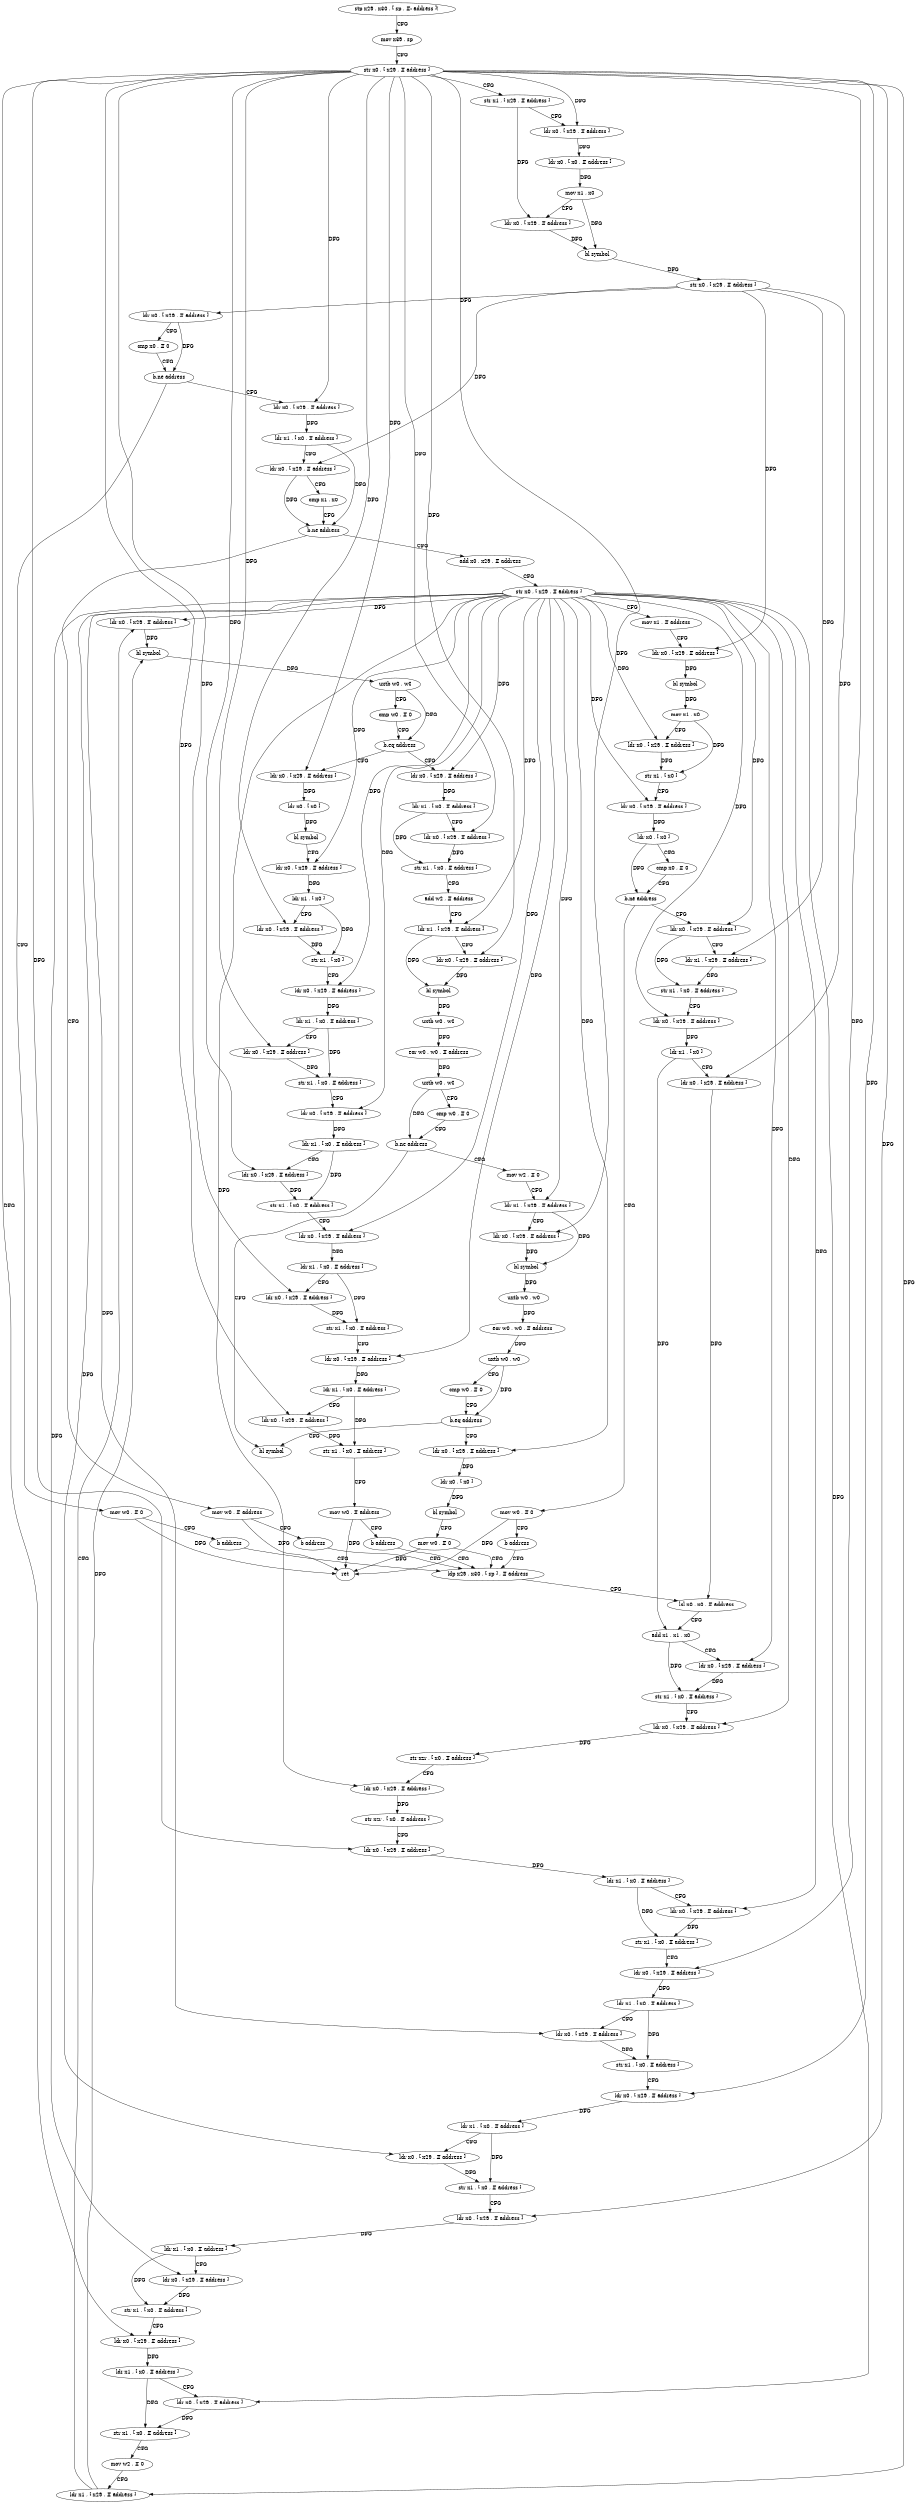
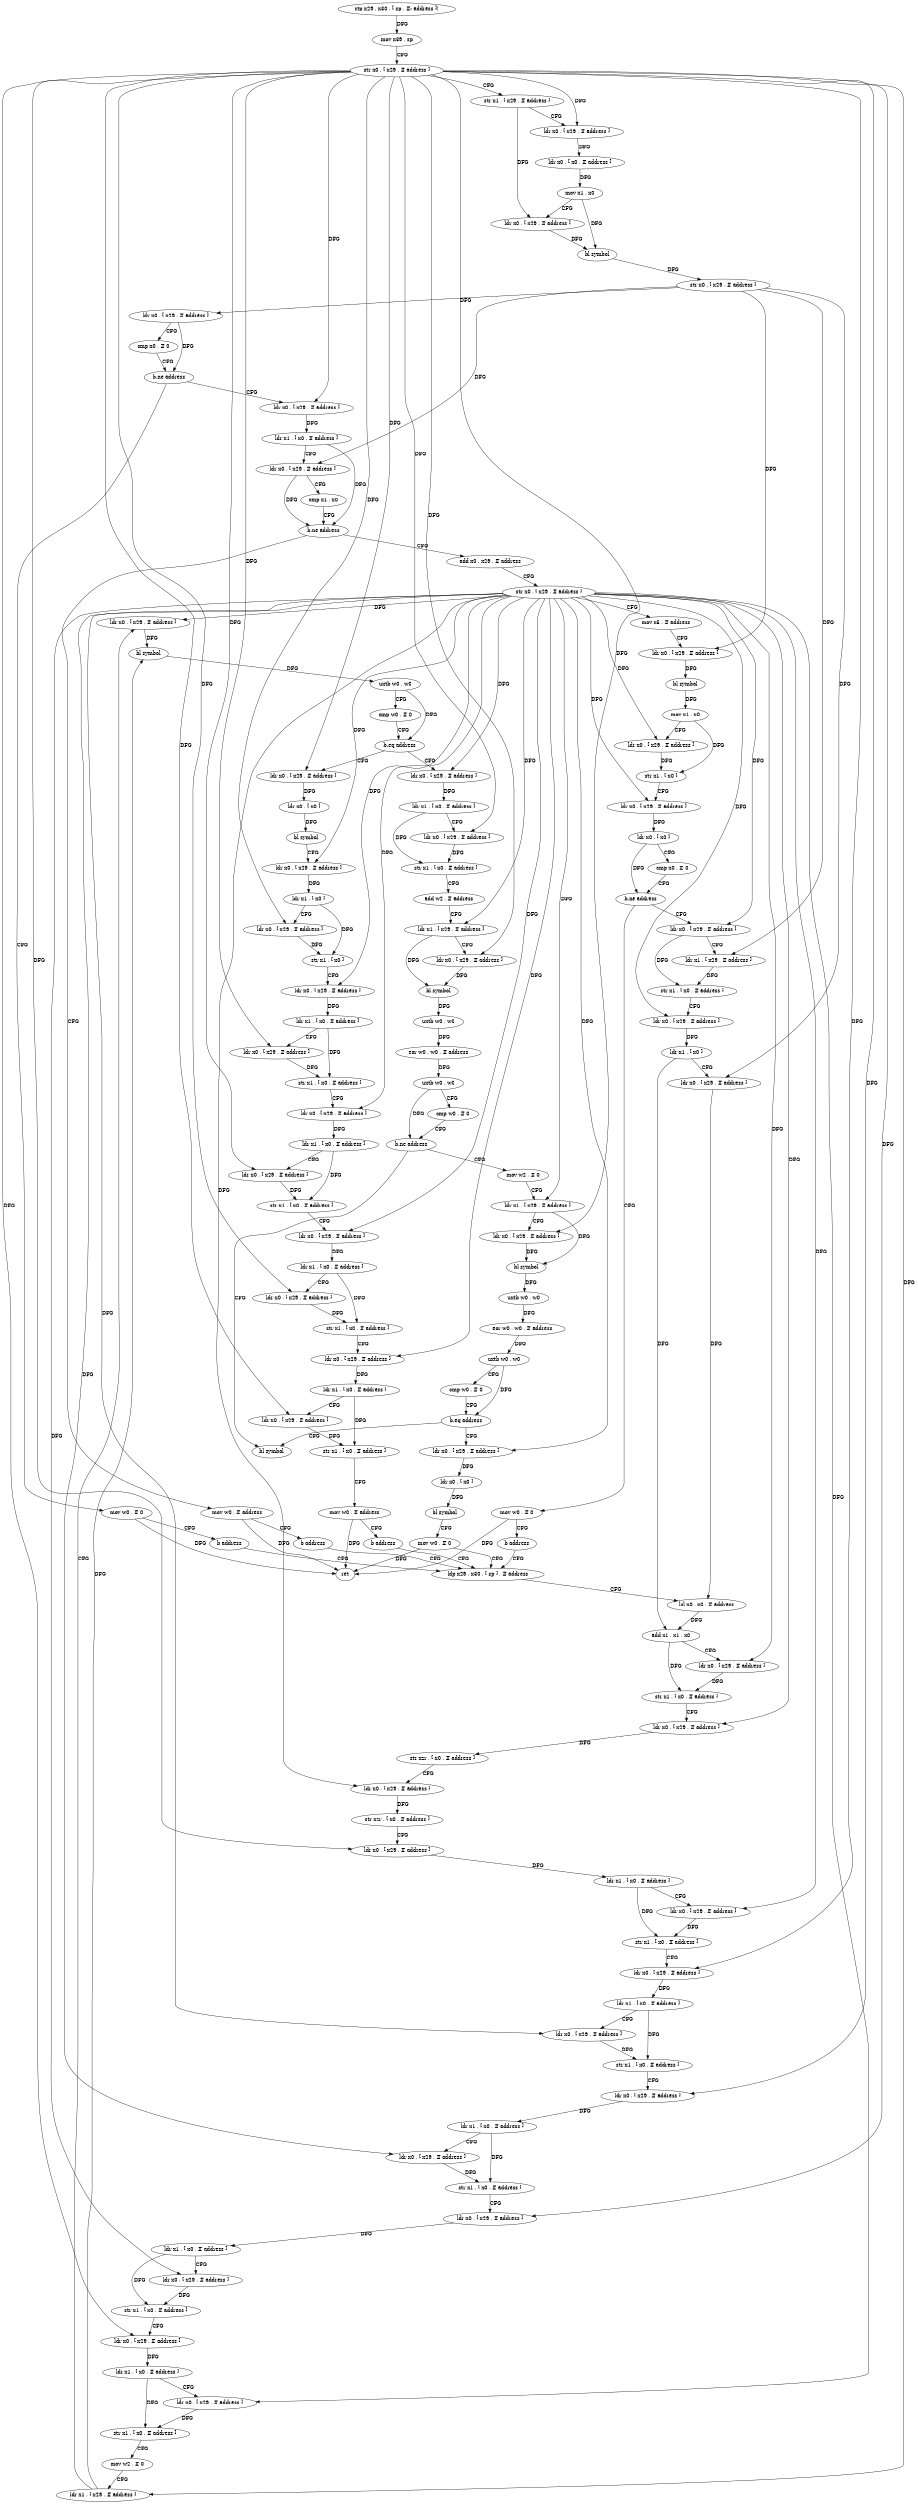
(403, 25) -> (403, 25)
(666, 623) -> (666, 623)
(697, 1620) -> (697, 1620)
